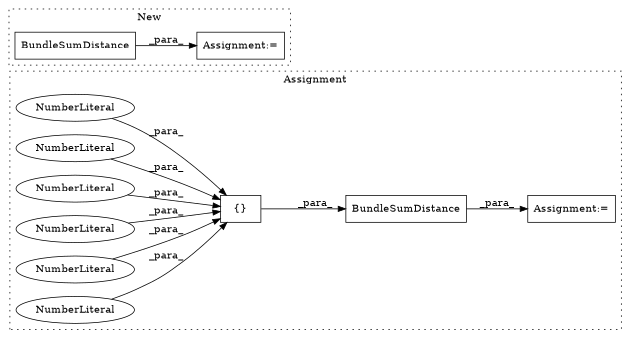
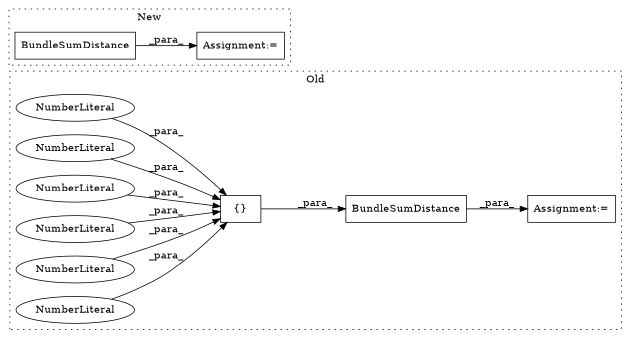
(316, 80) -> (316, 80)
